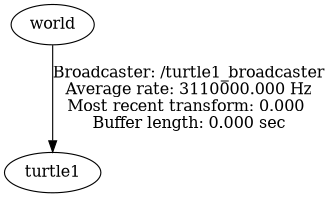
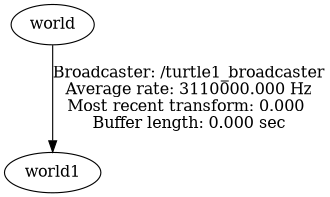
(53, 173) -> (53, 173)
